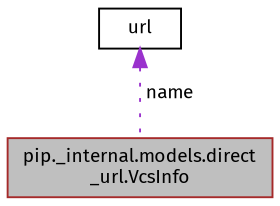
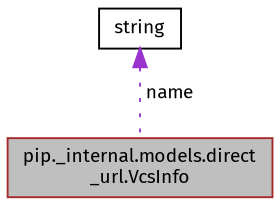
(140, 29) -> (140, 29)
